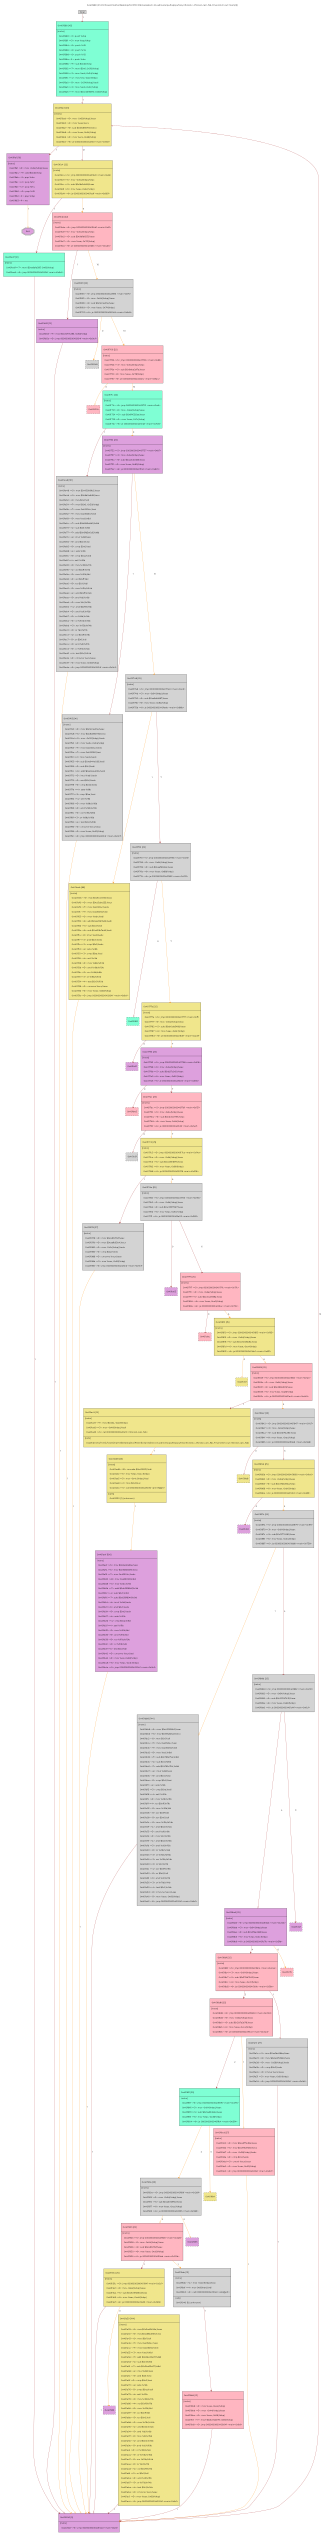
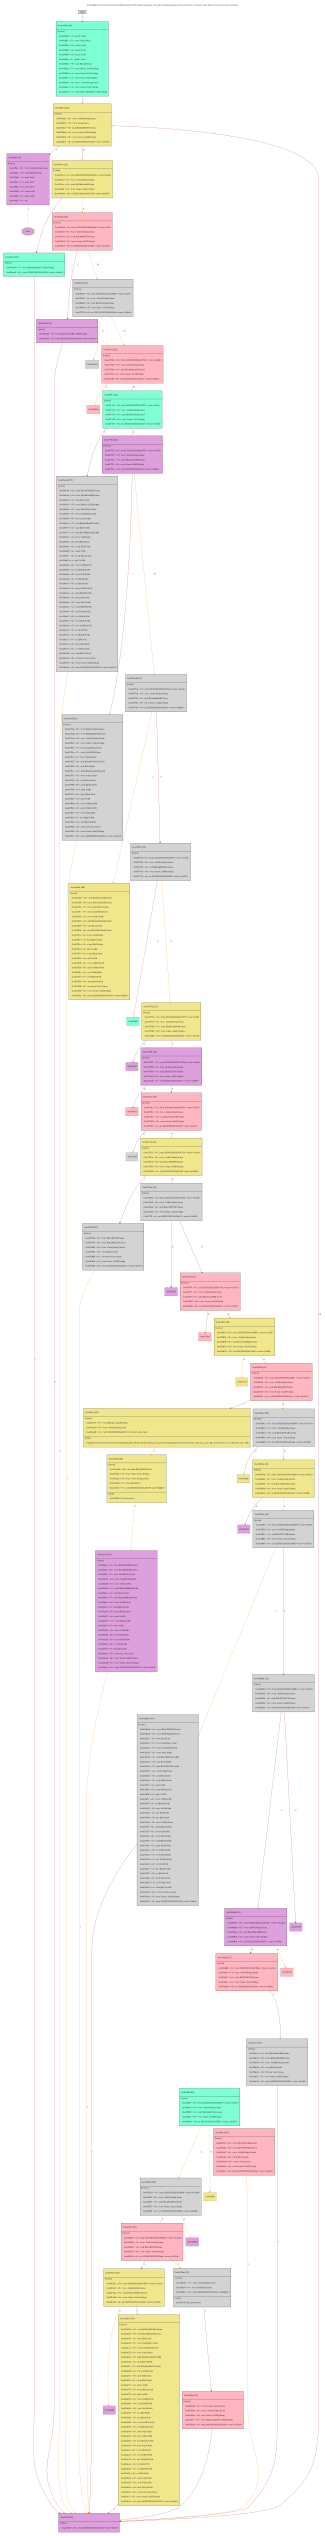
(72, 1756) -> none
(241, 2017) -> none
(95, 2408) -> (137, 2310)
